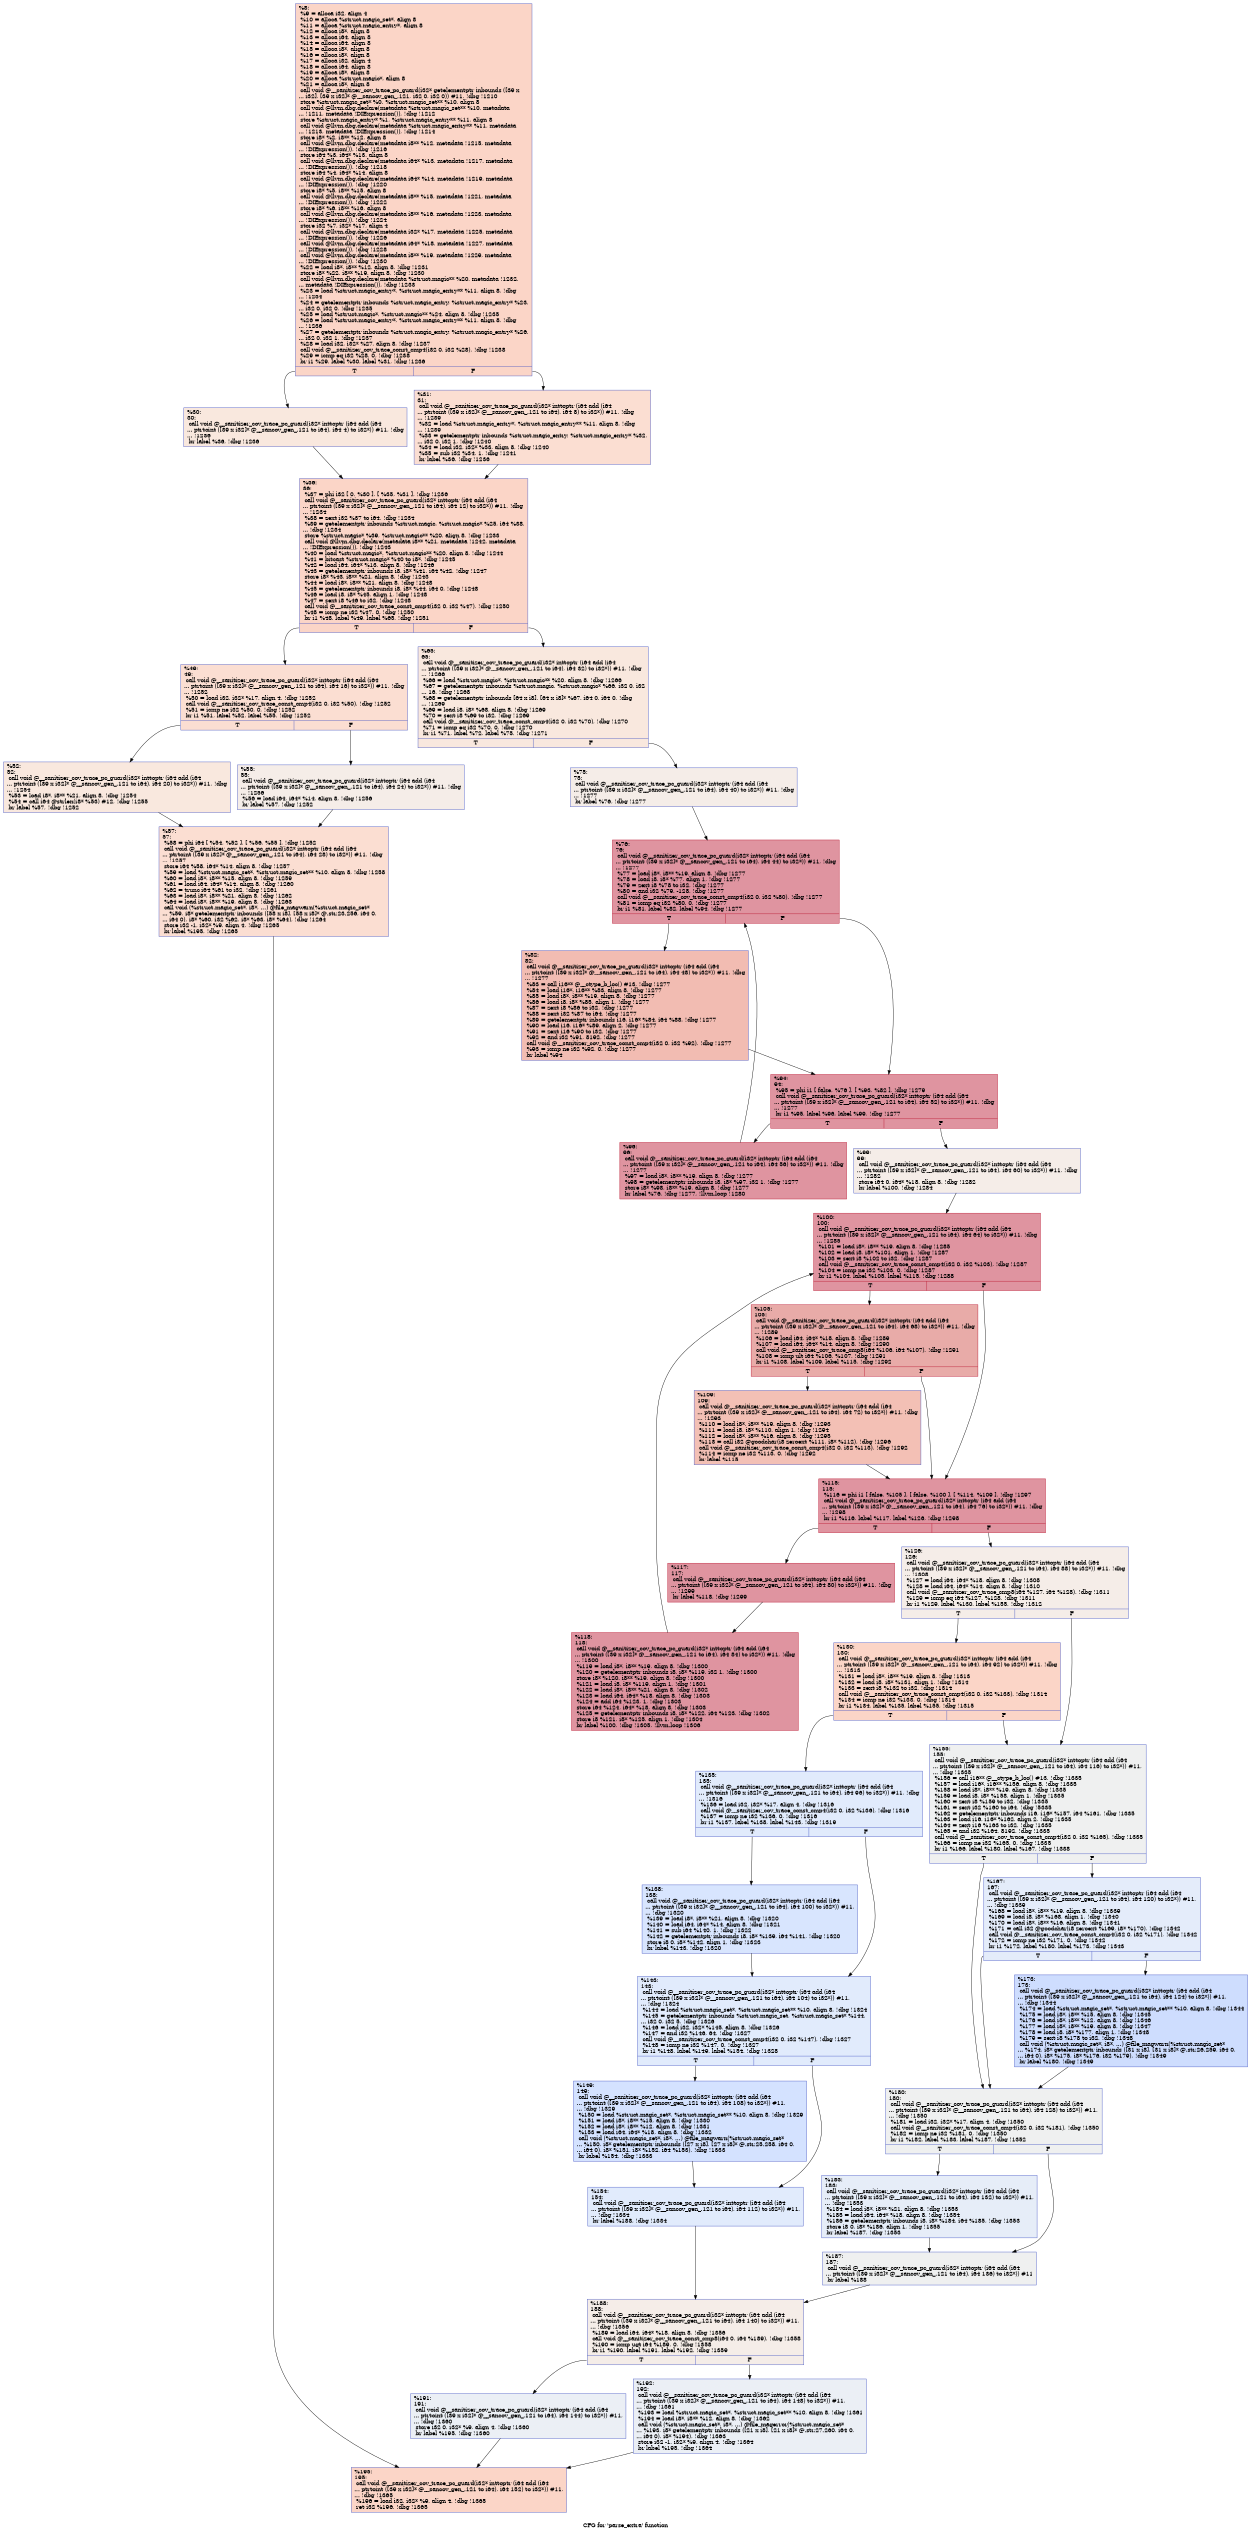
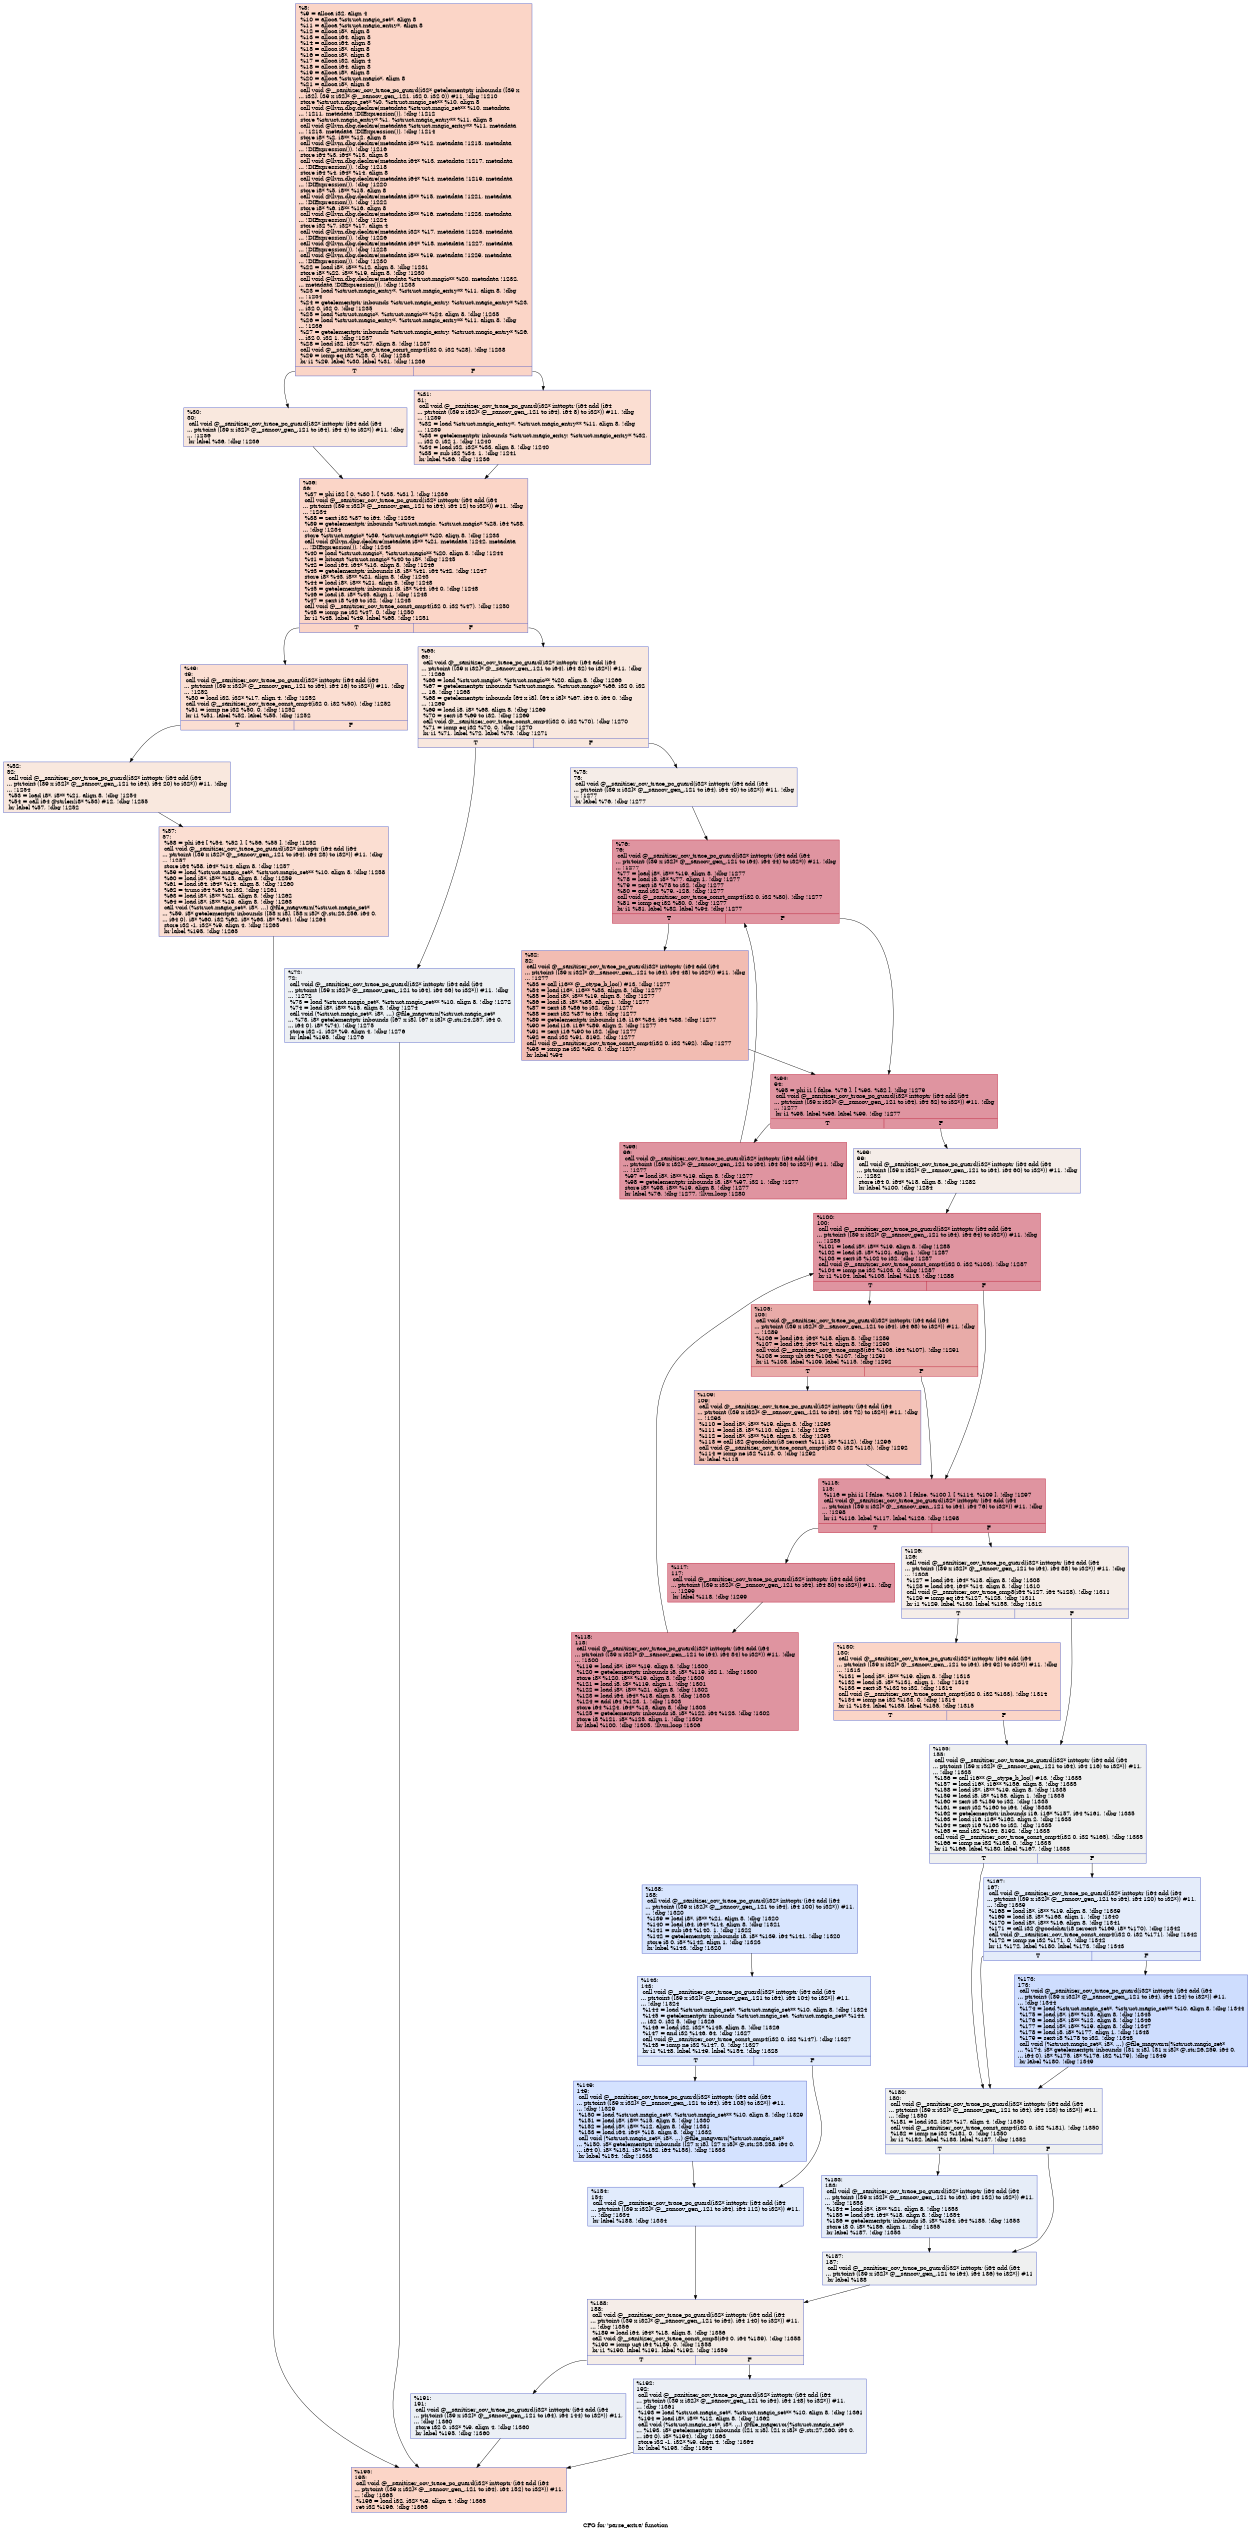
(351, 787) -> none
none -> (400, 1005)
(809, 1804) -> none
